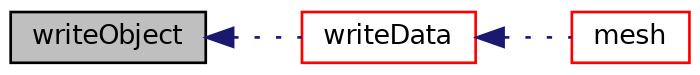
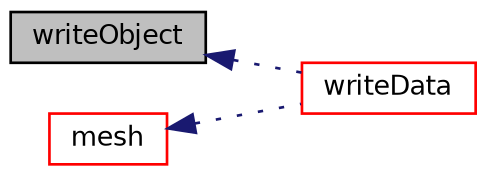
(538, 37) -> (248, 114)
